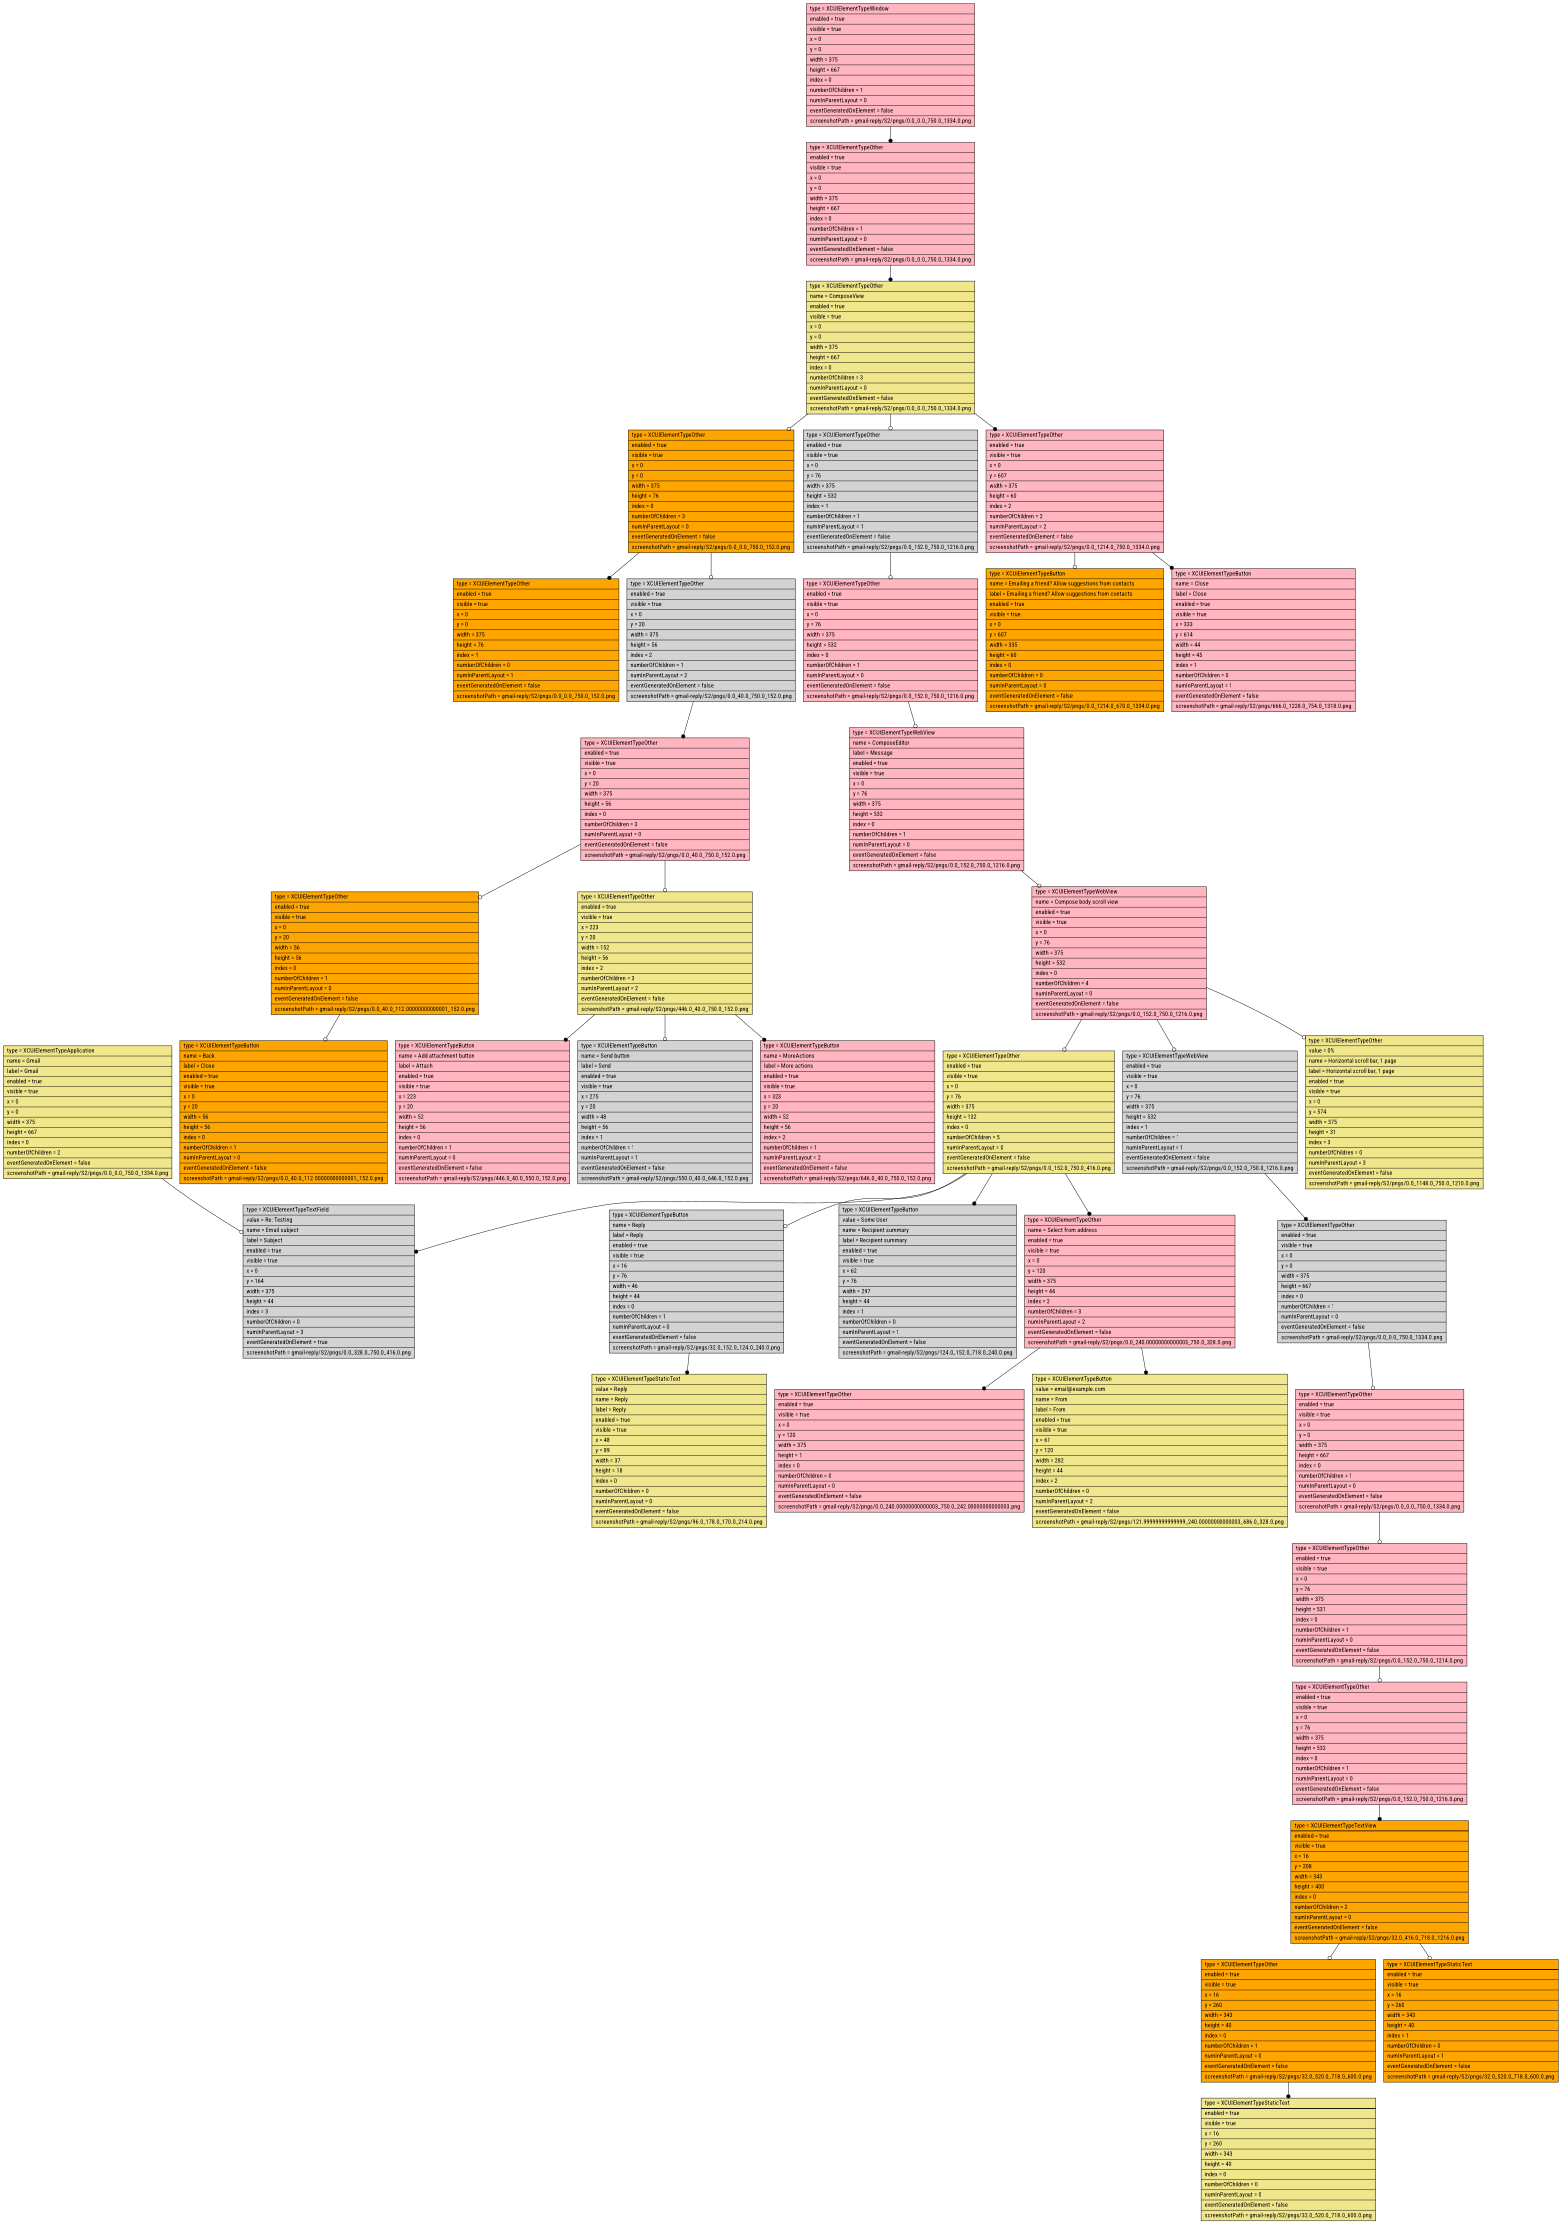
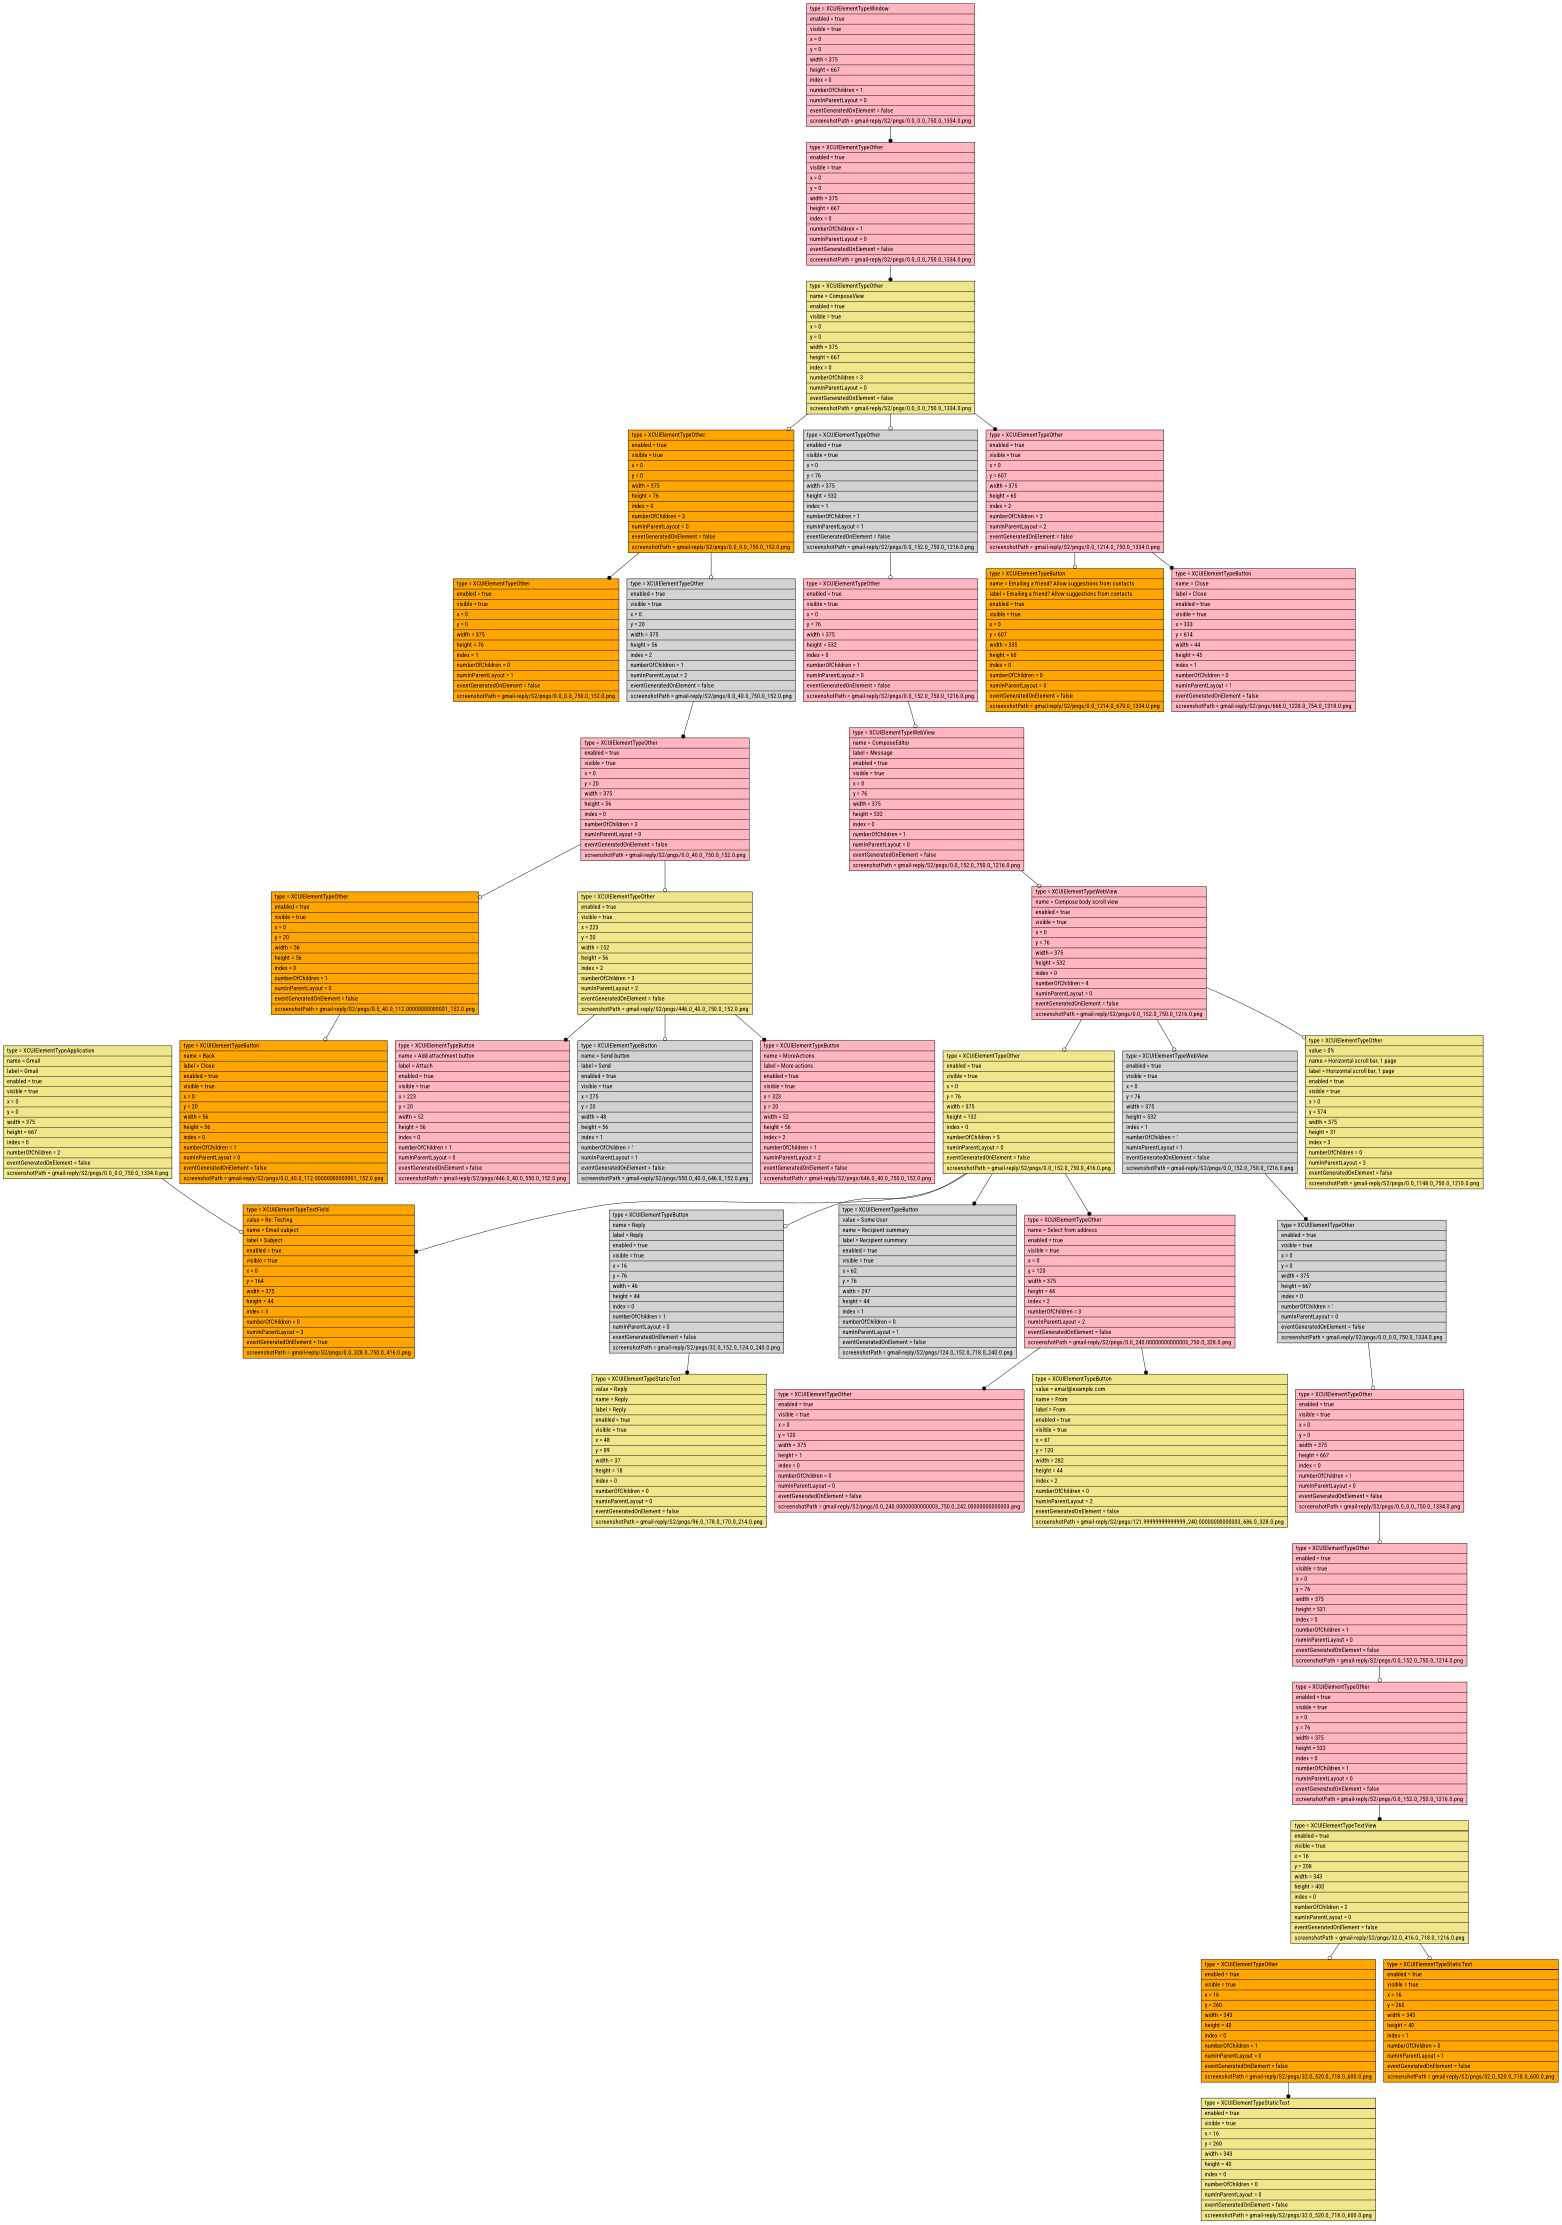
(329, 1282) -> (329, 1282)
(1380, 1882) -> (1380, 1882)
